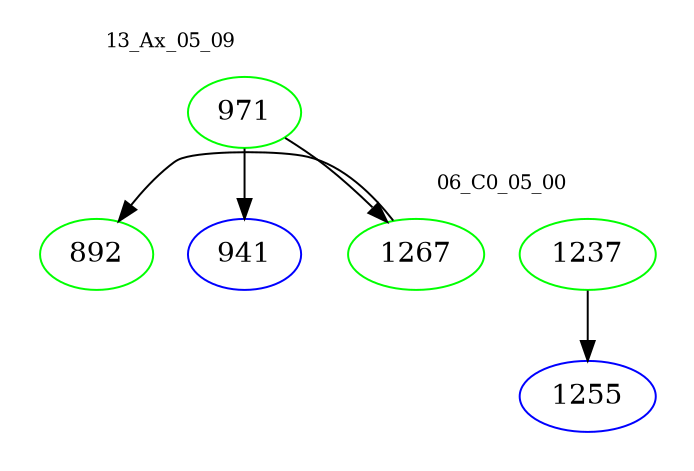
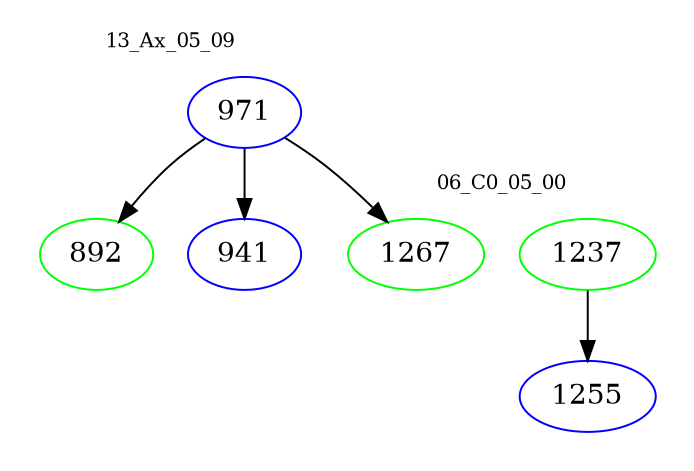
(245, 112) -> (245, 112)
(264, 152) -> (166, 169)
